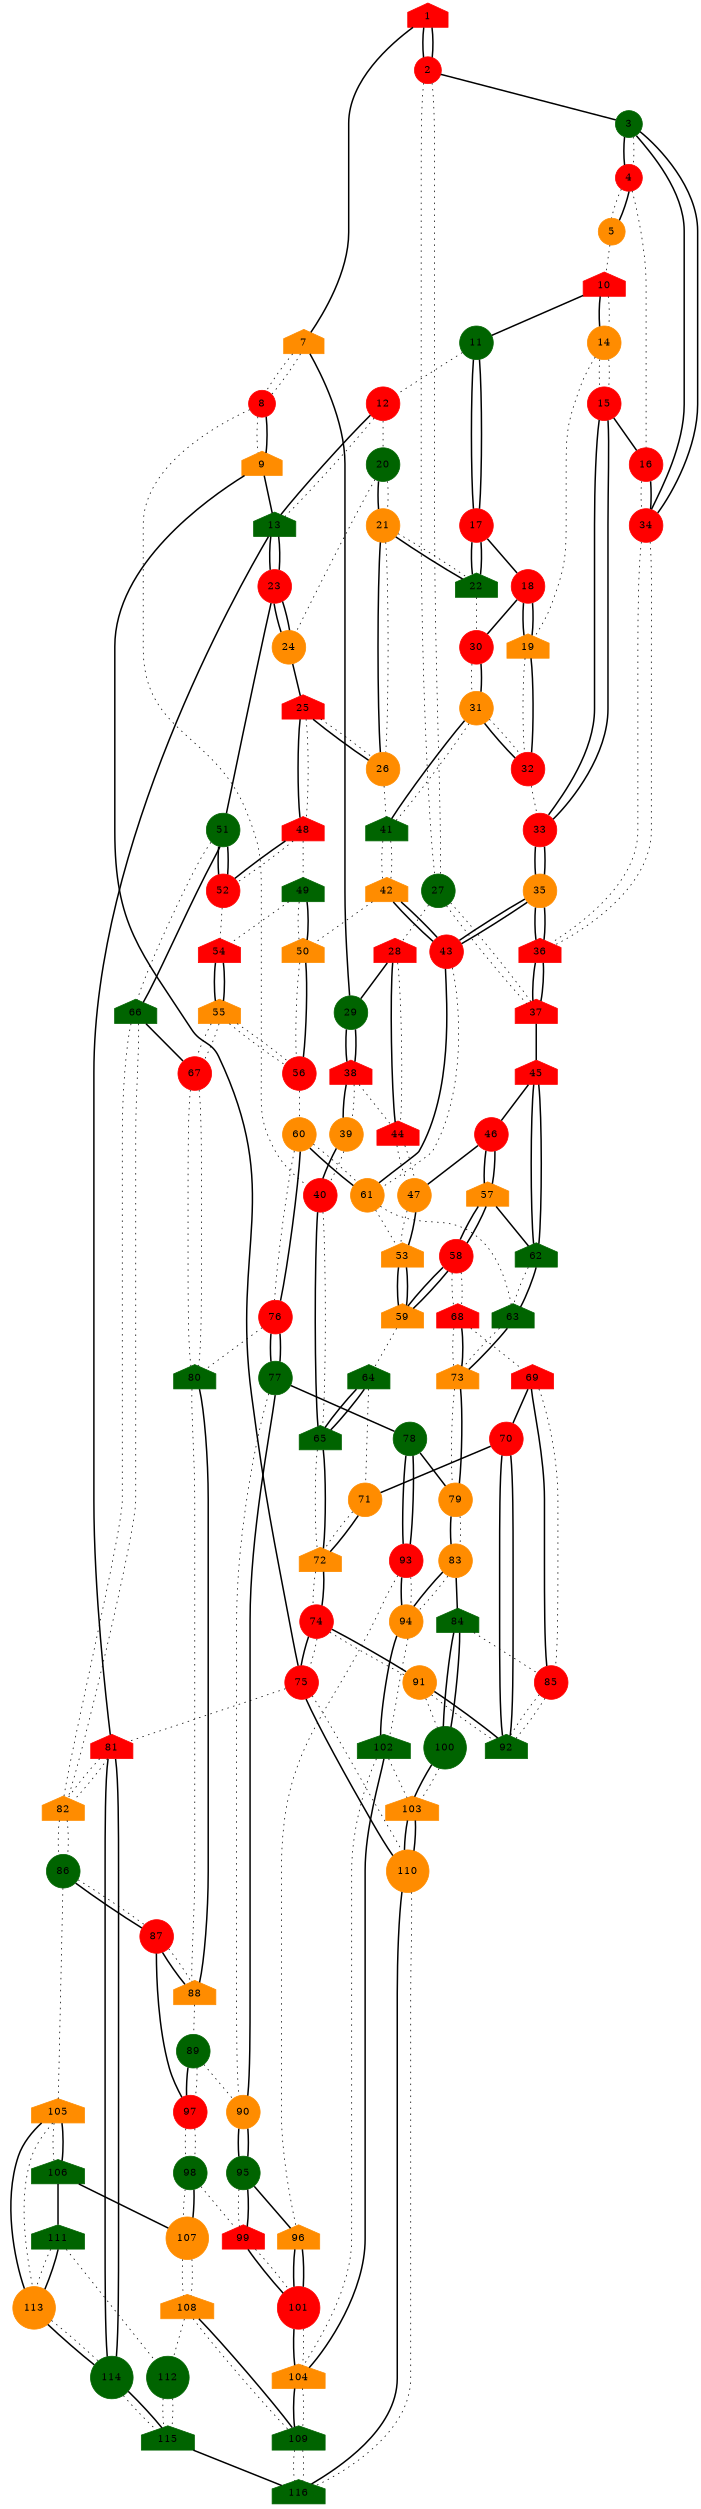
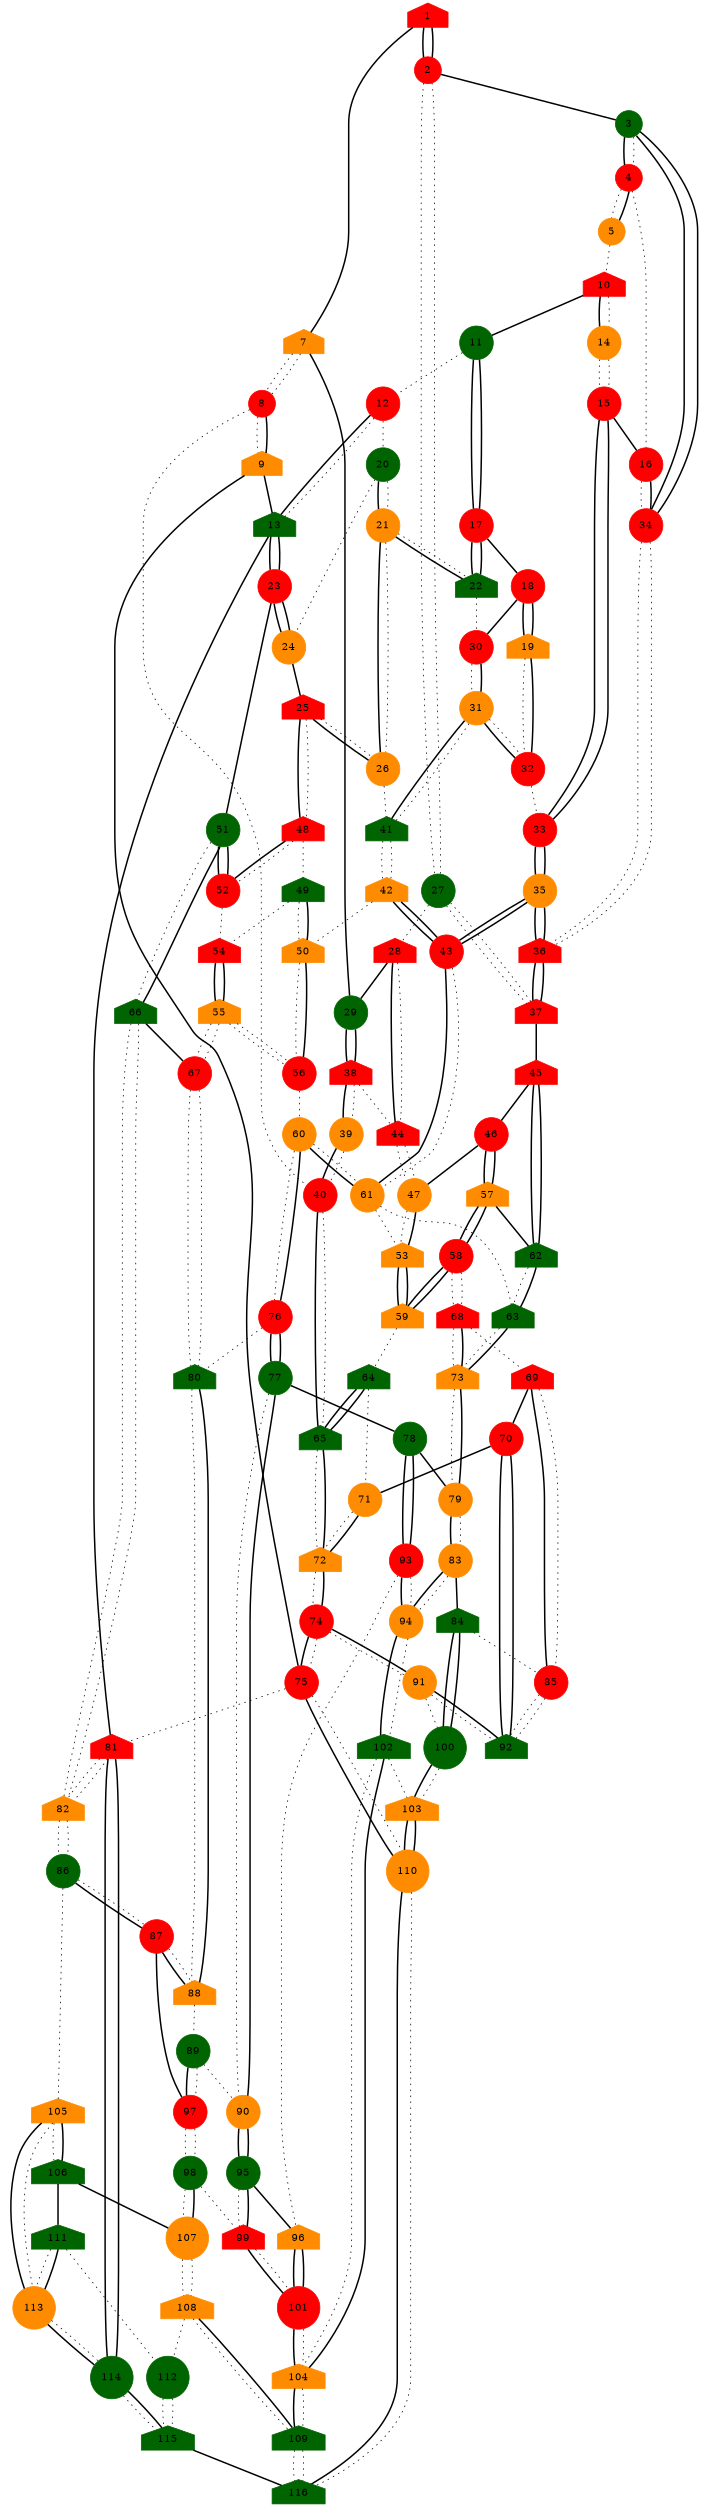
(566, 497) -> none
